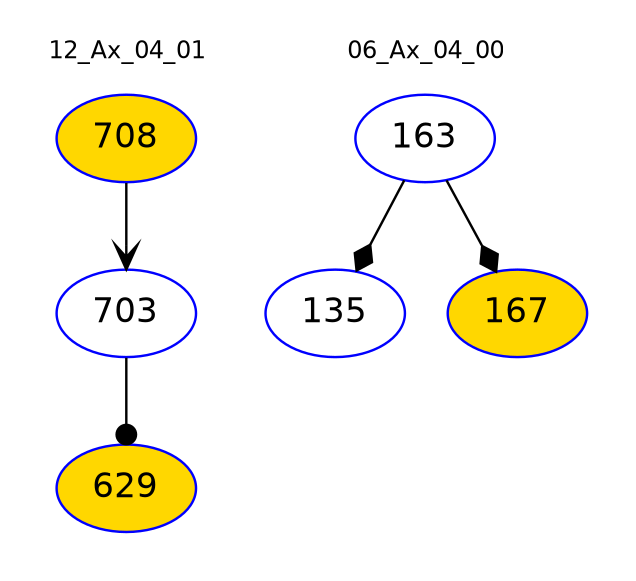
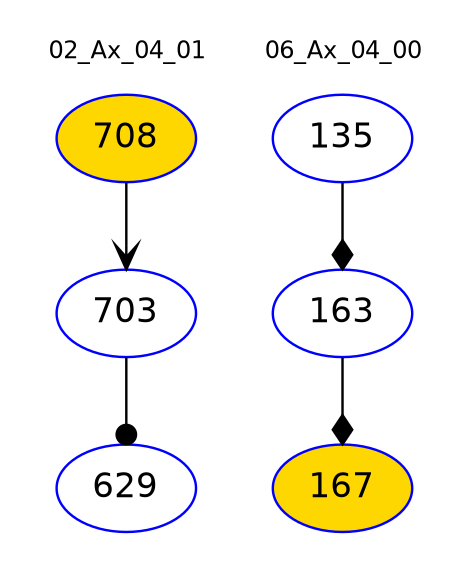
(128, 52) -> (128, 52)
(387, 212) -> (343, 212)
(126, 488) -> (126, 488)
